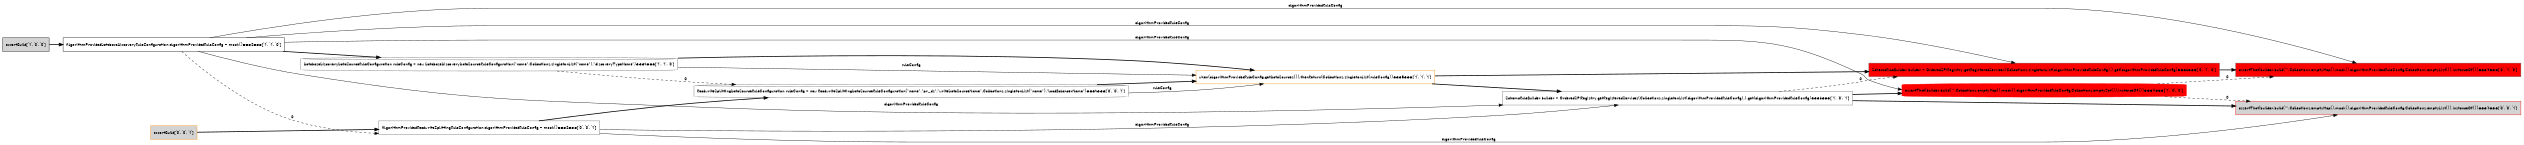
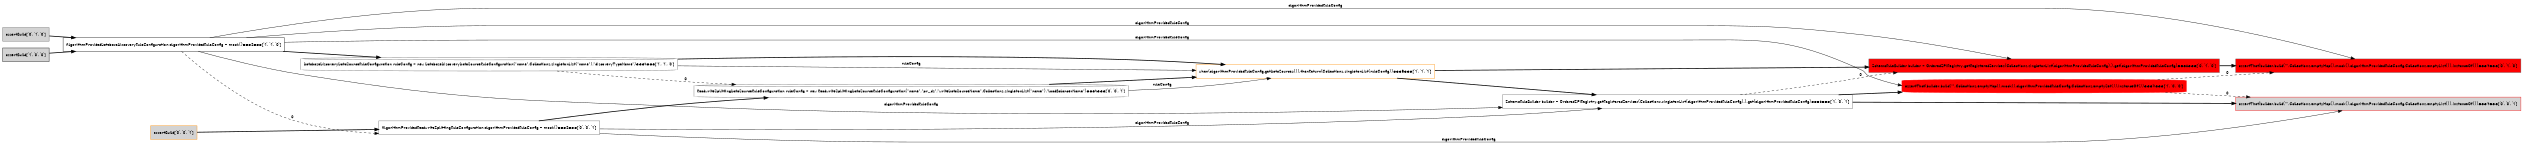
none -> (26, 34)
